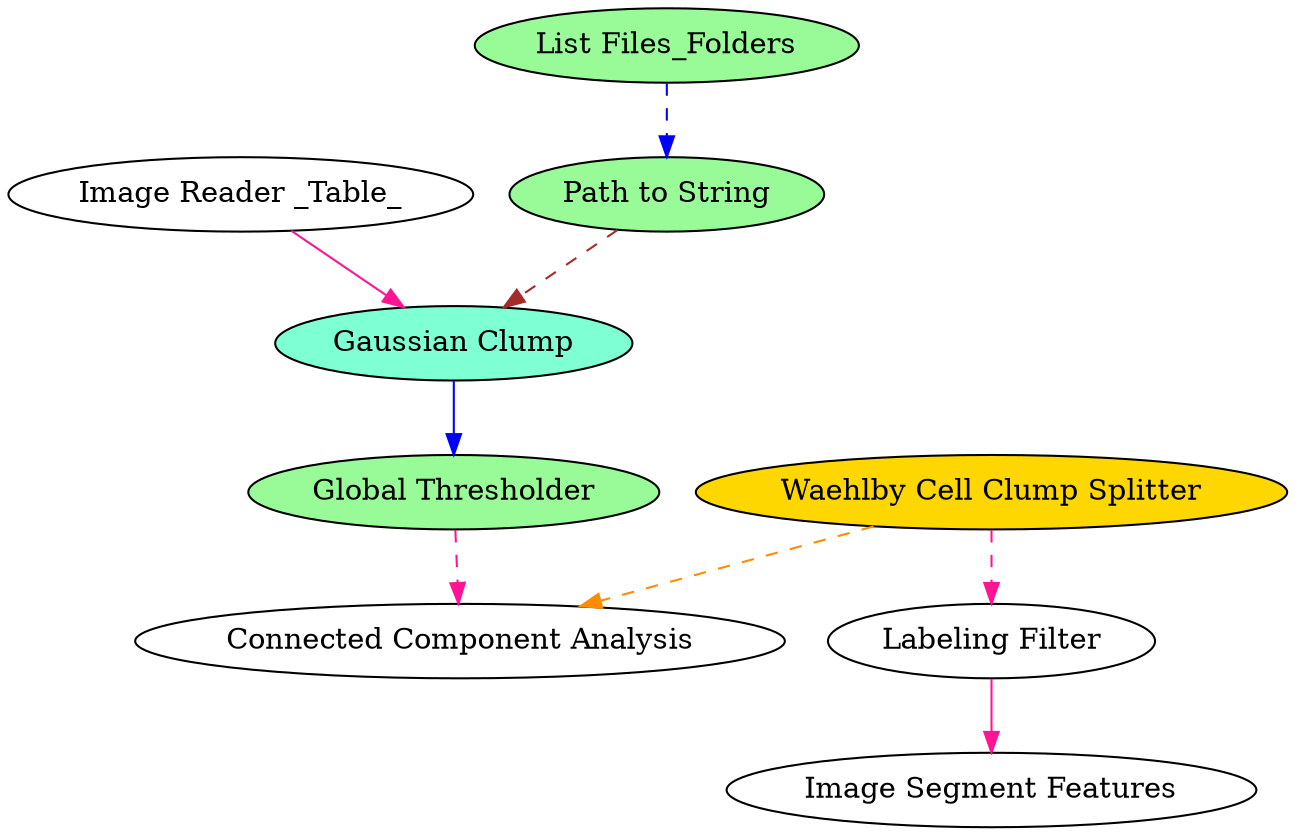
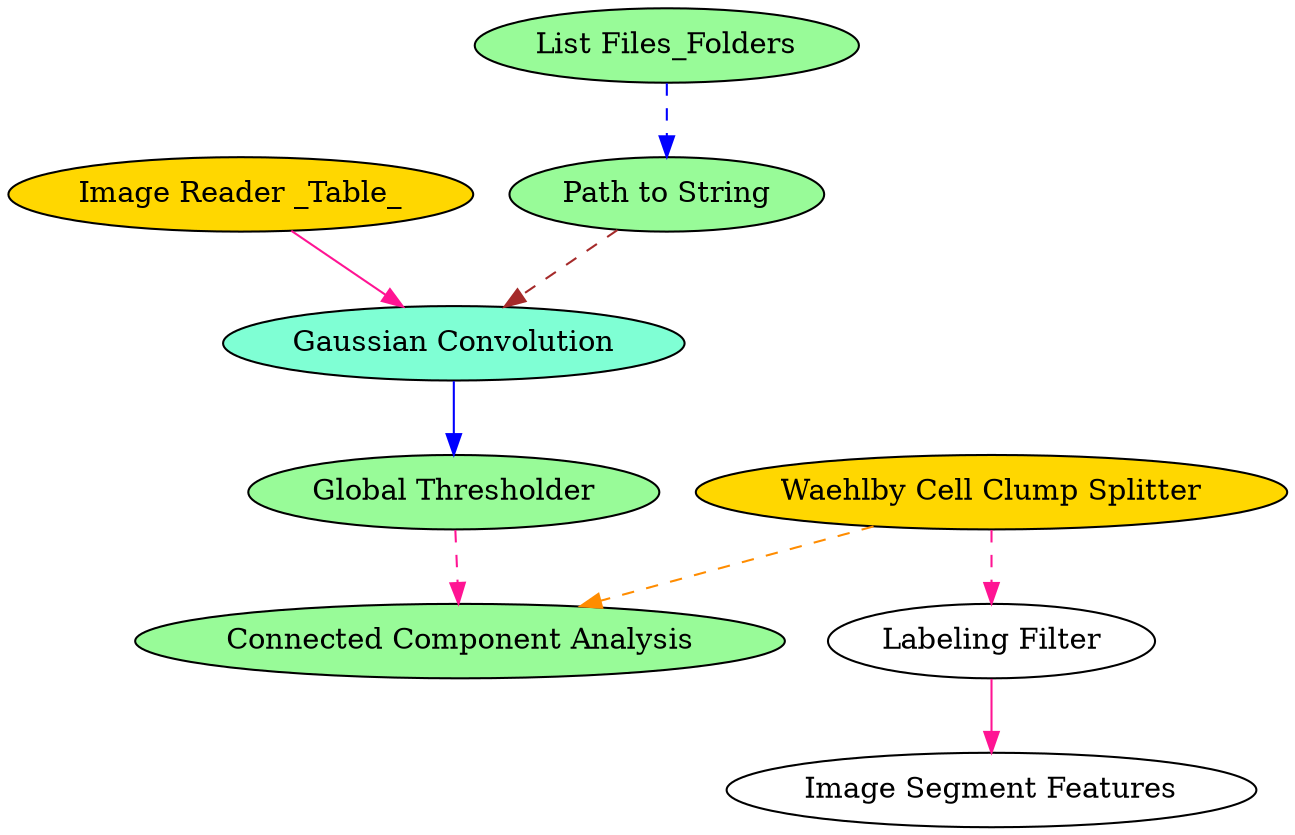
(241, 194) -> (241, 194)
(454, 343) -> (454, 343)
(460, 641) -> (460, 641)
